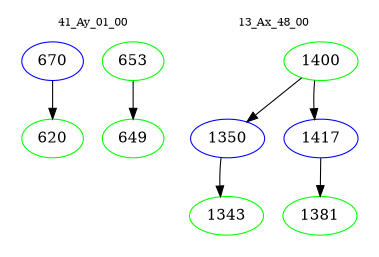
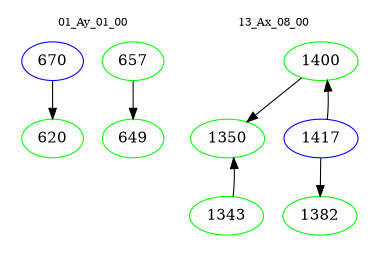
(93, 23) -> (93, 23)
(274, 23) -> (274, 23)
(133, 61) -> (133, 61)
(314, 94) -> (328, 105)
(228, 138) -> (228, 138)
(220, 172) -> (234, 183)
(320, 216) -> (320, 216)
